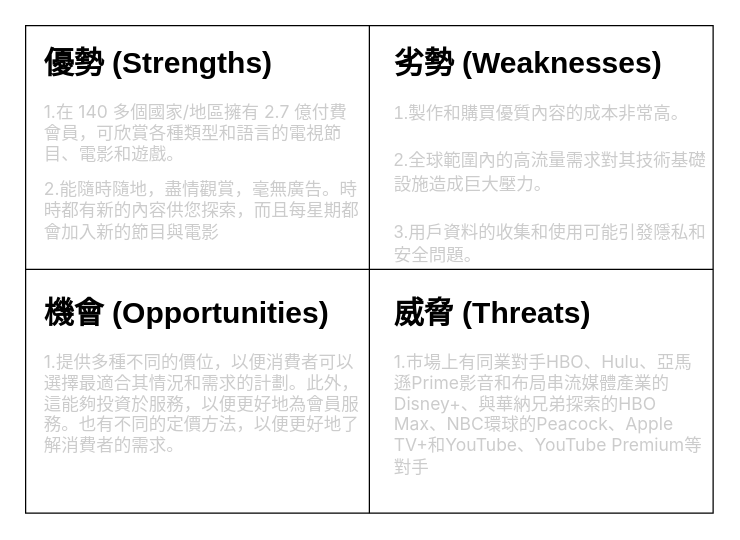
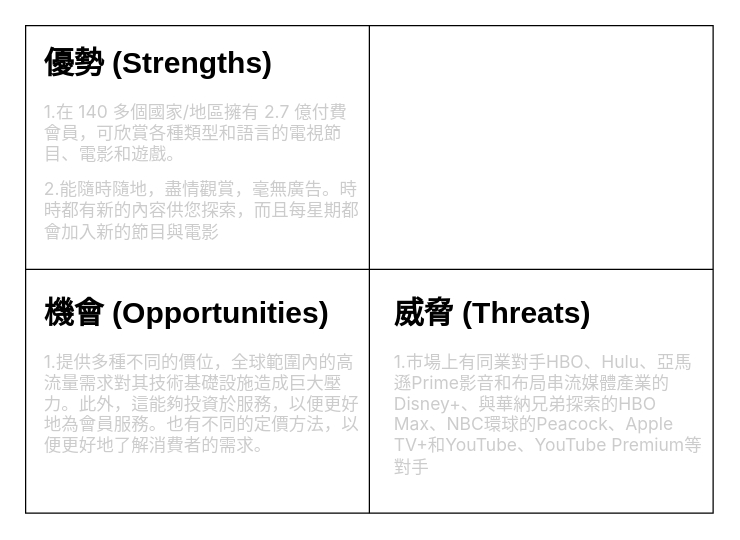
(551, 151) -> none
(202, 321) -> (202, 321)
